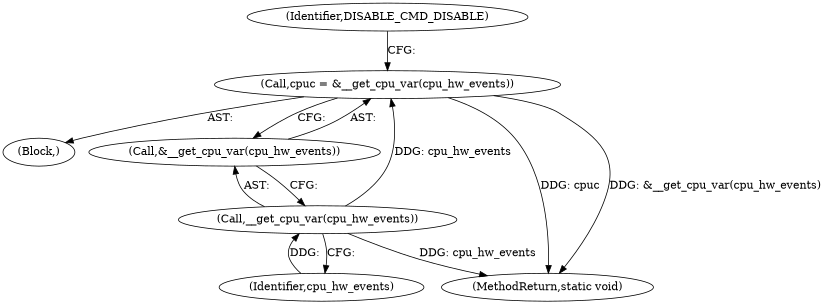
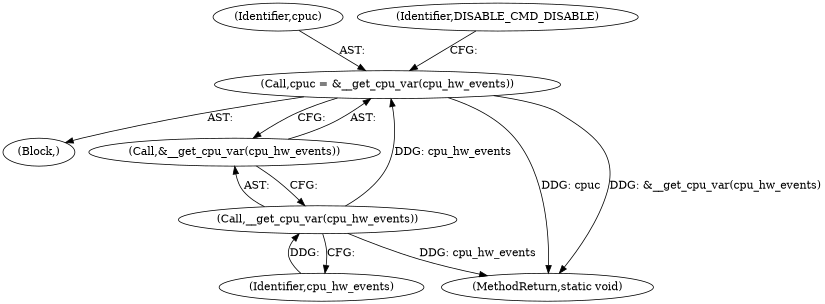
none -> (278, 17)
